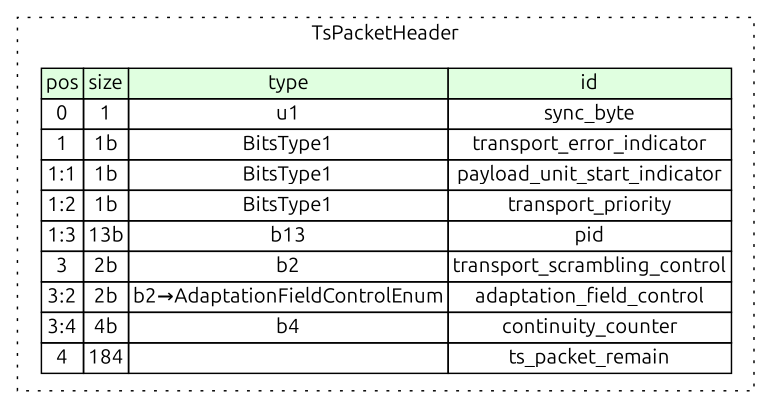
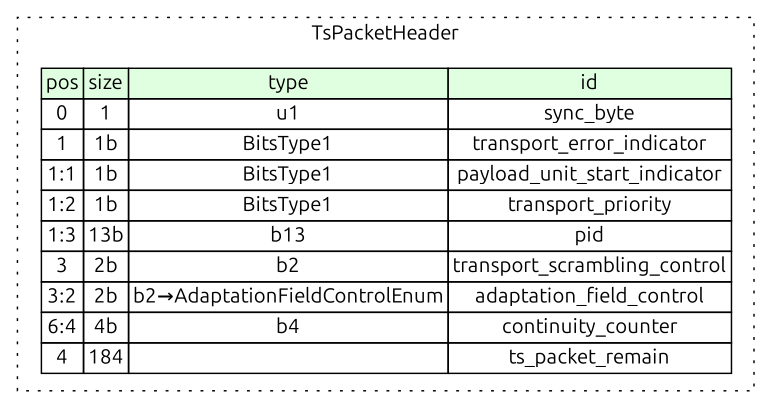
(62, 327) -> (62, 327)
